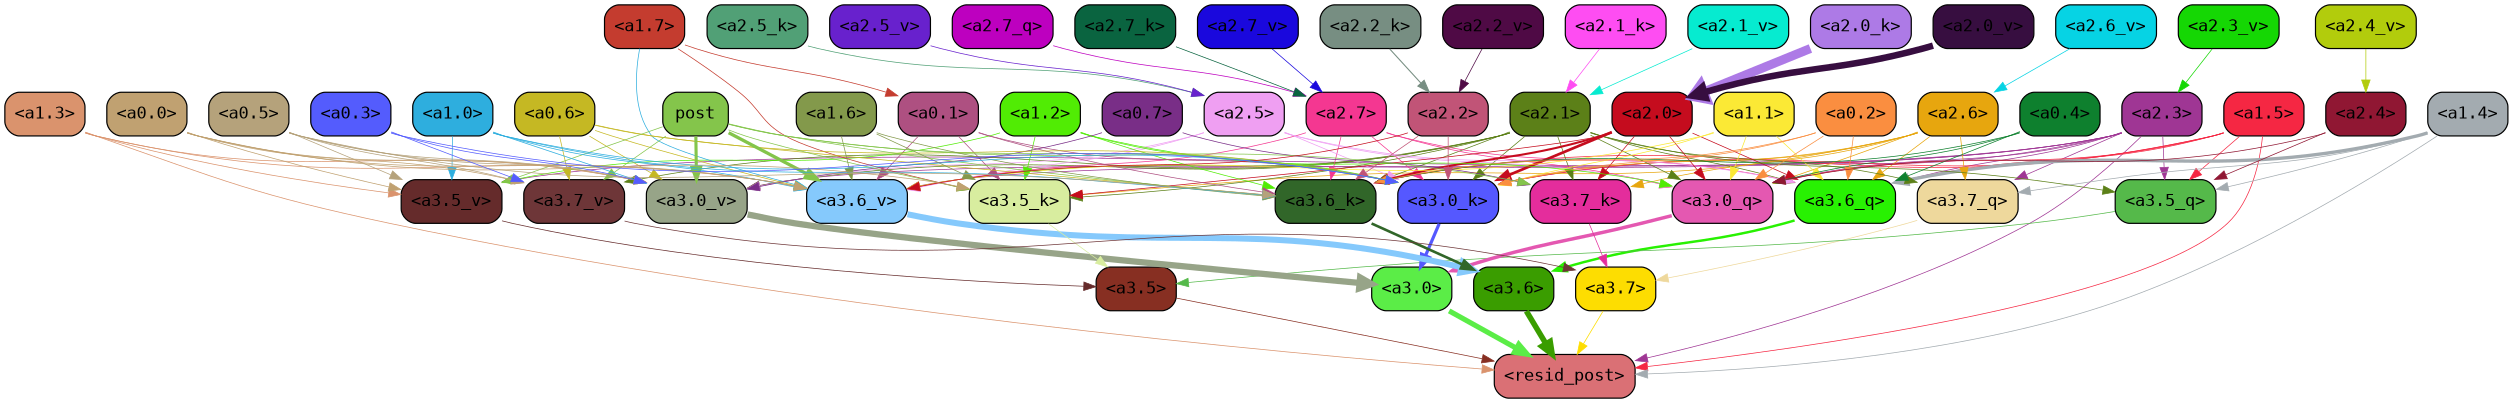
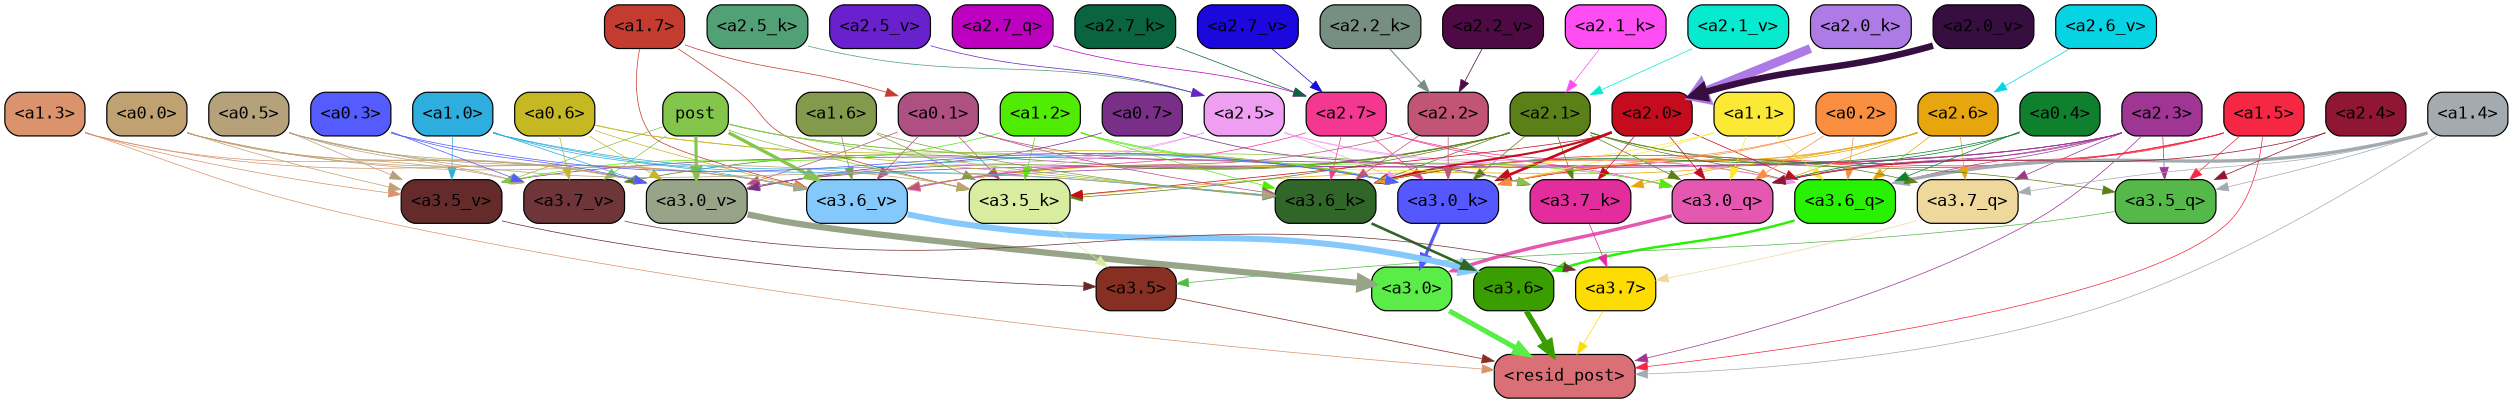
(2229, 27) -> none
(2366, 27) -> none
(643, 120) -> (643, 120)
none -> (829, 157)
(1165, 165) -> (1165, 165)
